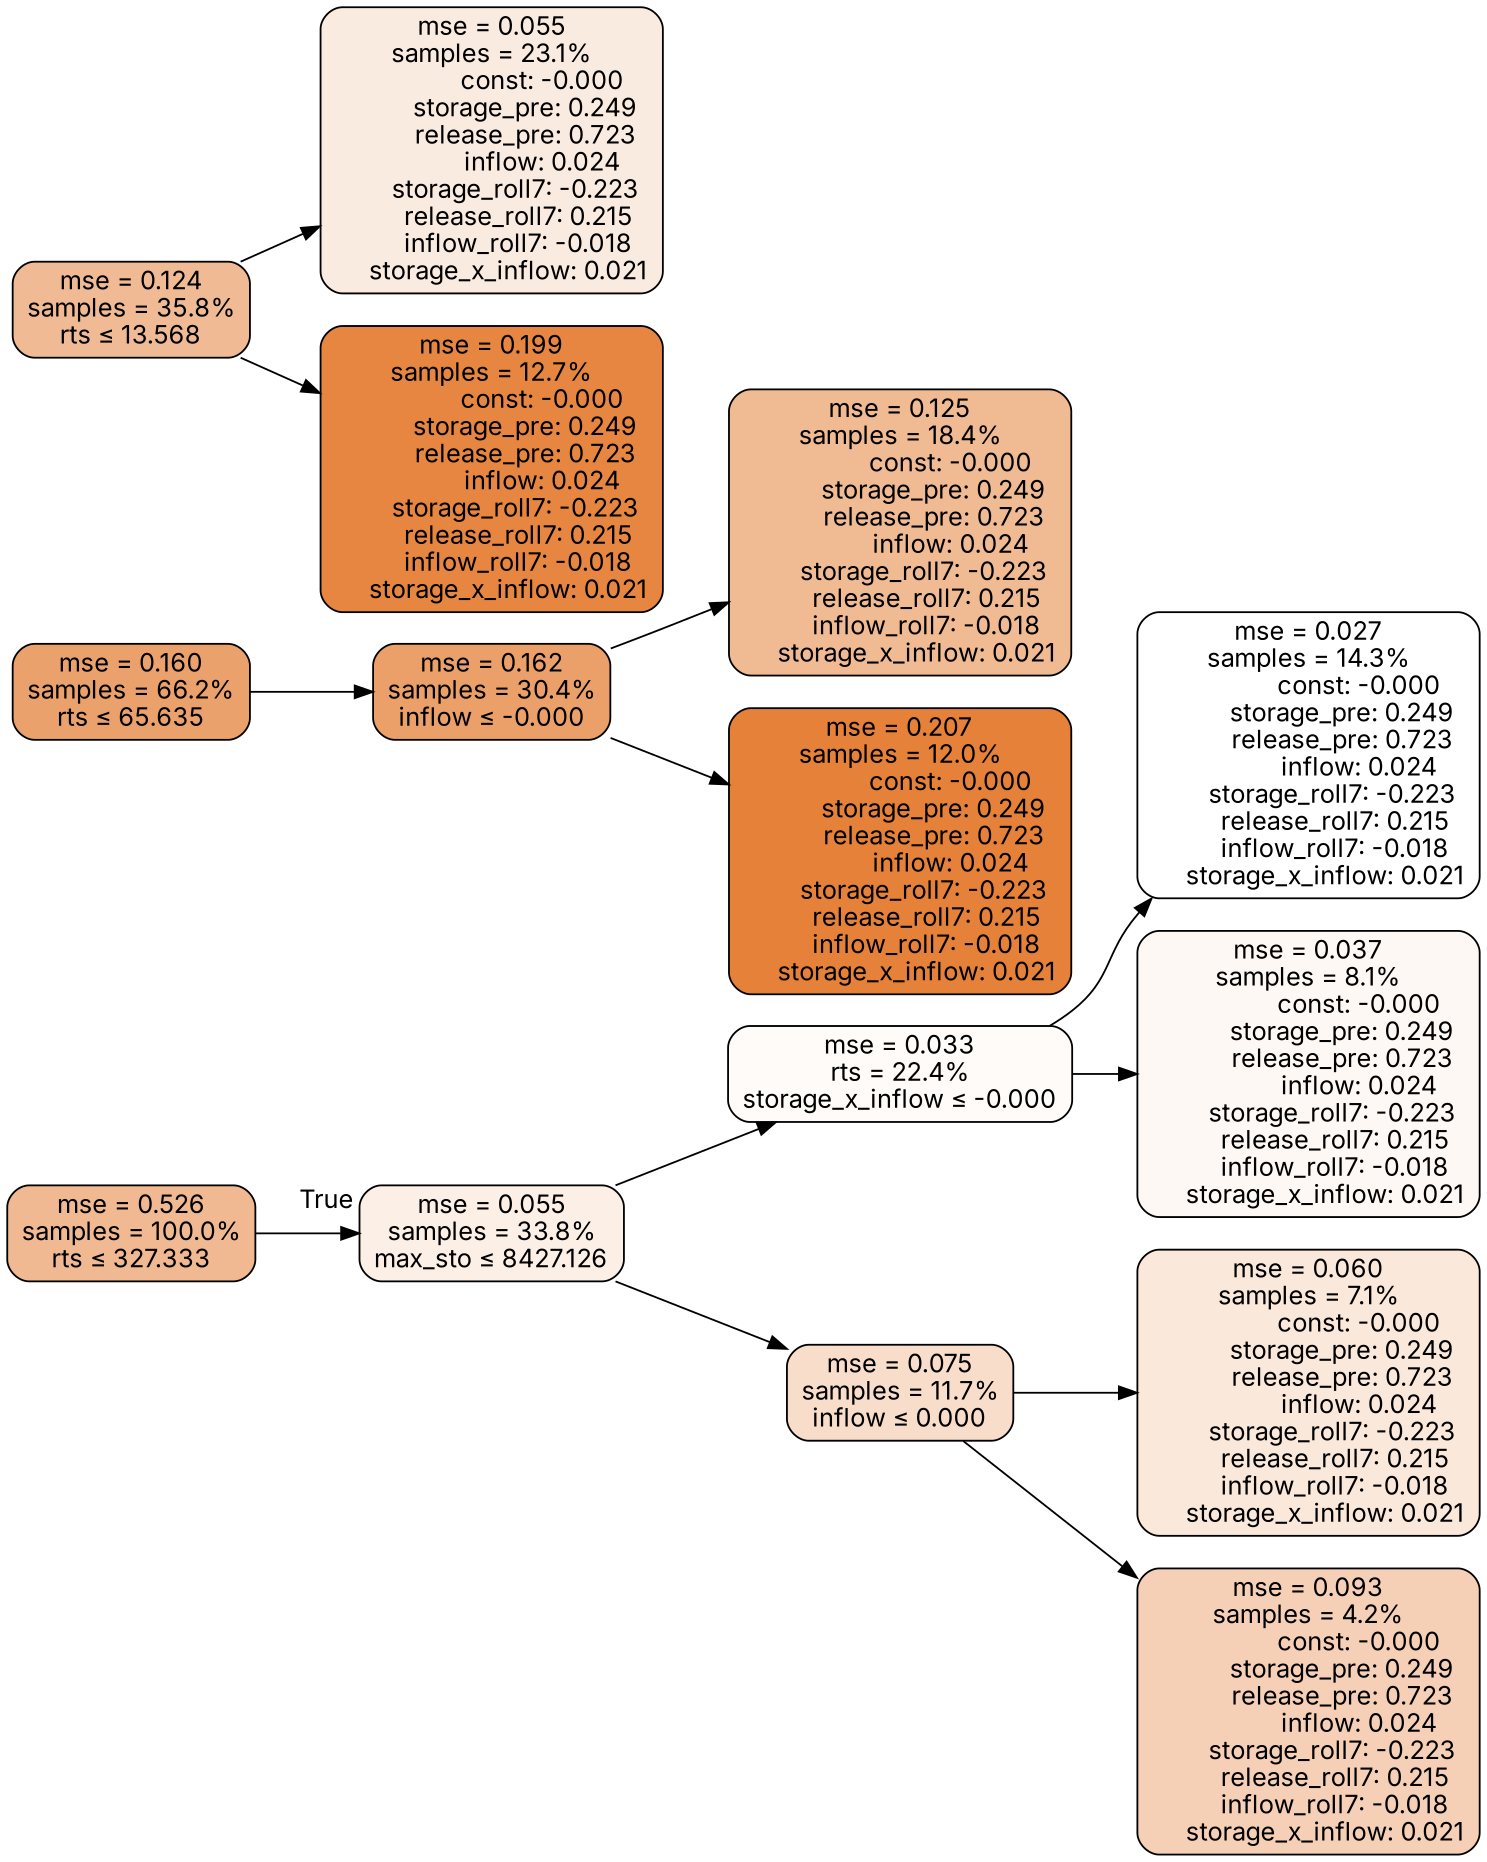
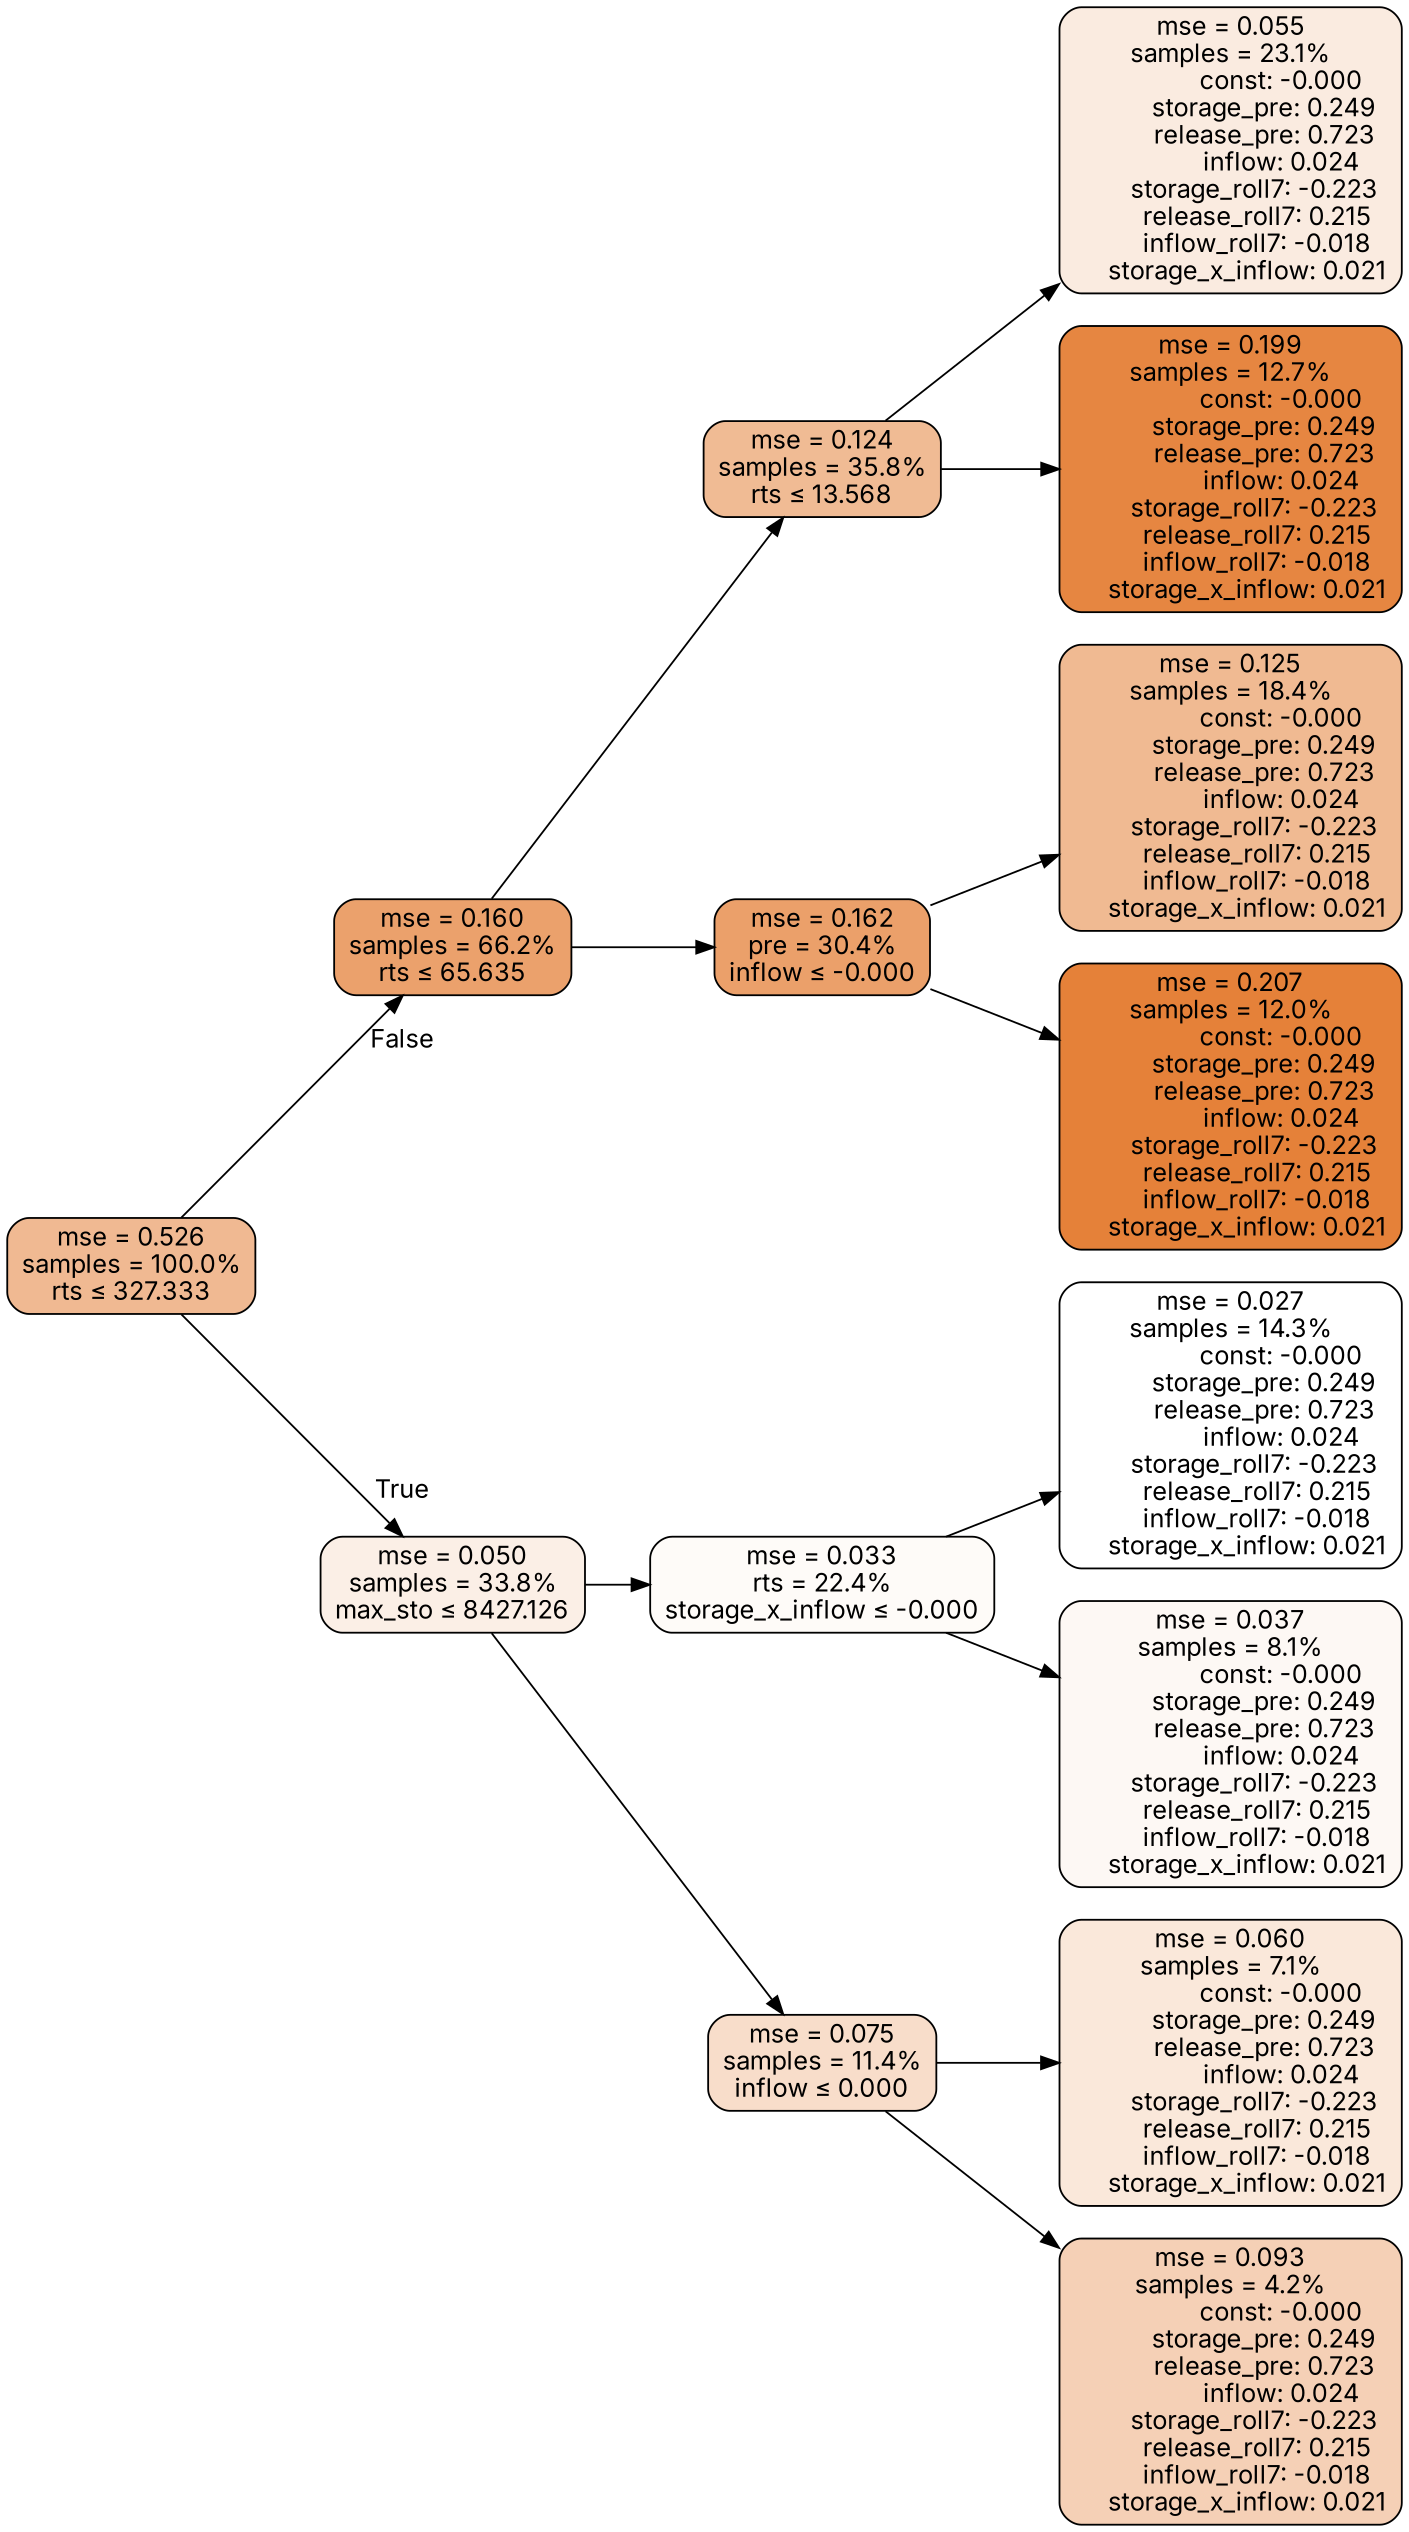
(492, 692) -> (822, 947)
none -> (632, 716)
none -> (285, 1113)
(492, 1233) -> (453, 1585)
(900, 1393) -> (822, 2063)
